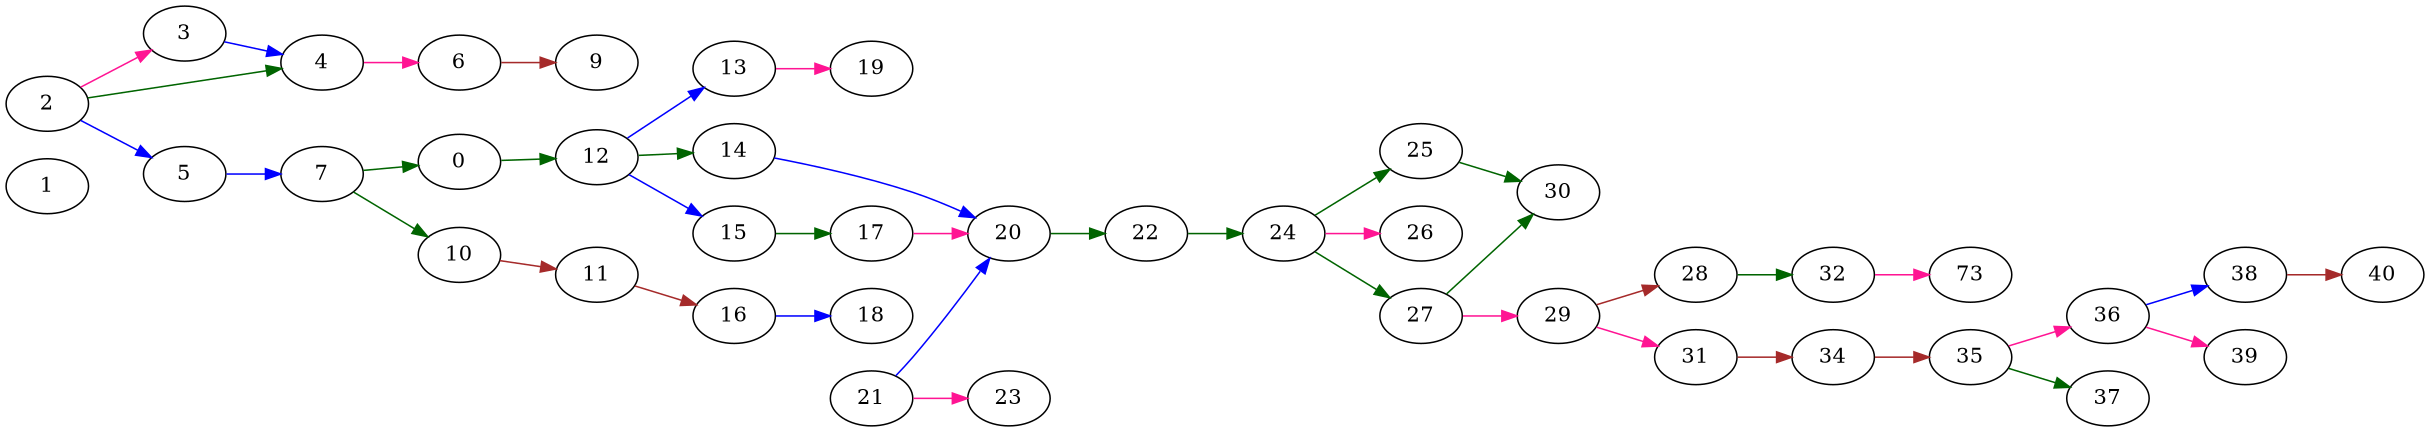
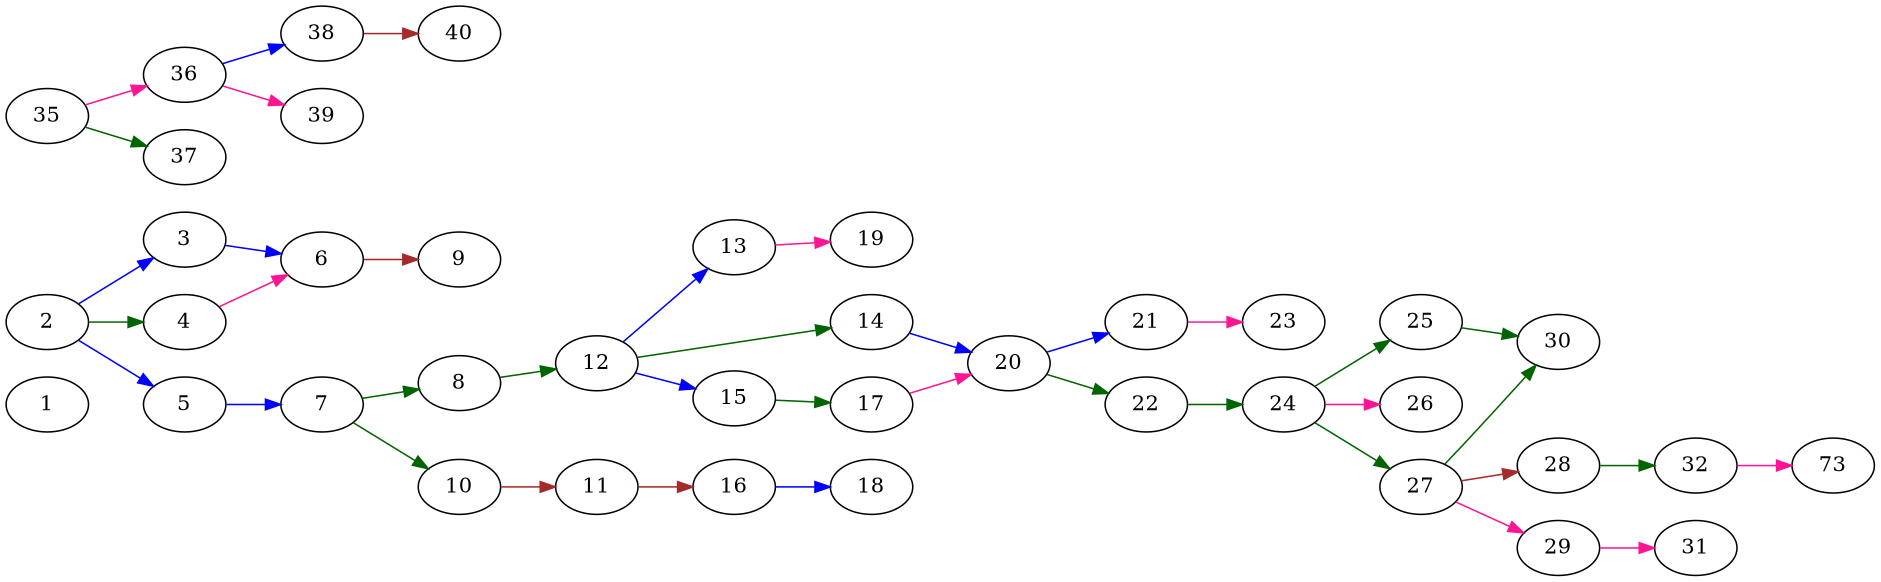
(246, 46) -> (246, 248)
(109, 72) -> (109, 285)
(459, 162) -> (459, 383)
(1620, 298) -> (1482, 477)
(940, 325) -> (1070, 345)
(1833, 357) -> none
